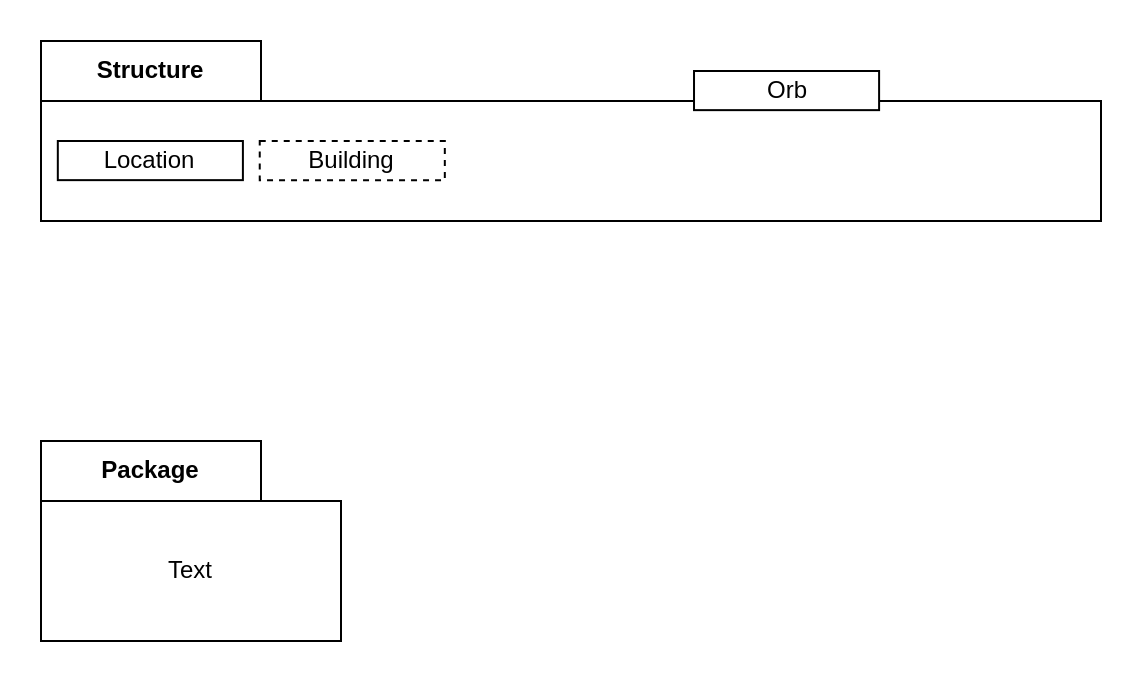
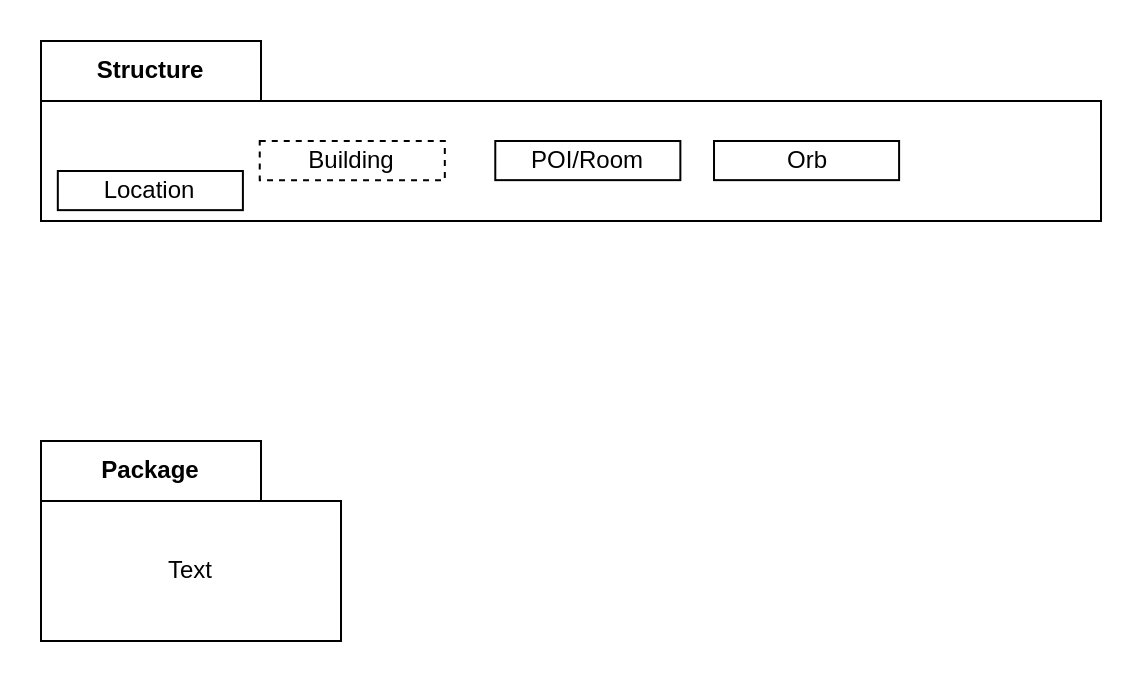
(787, 91) -> (807, 161)
(150, 161) -> (150, 191)
none -> (588, 161)
